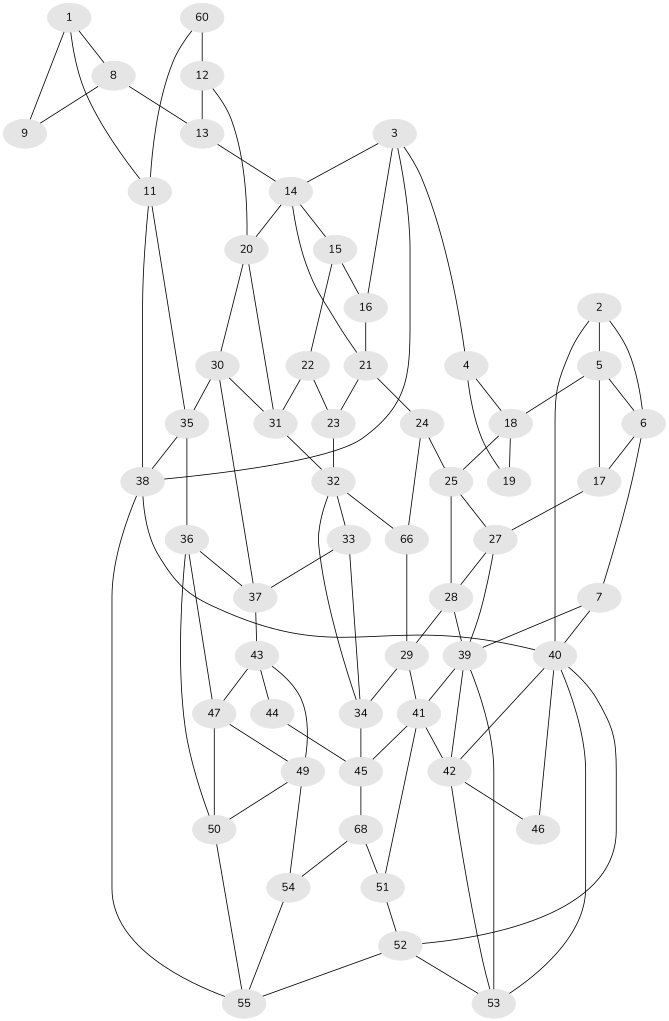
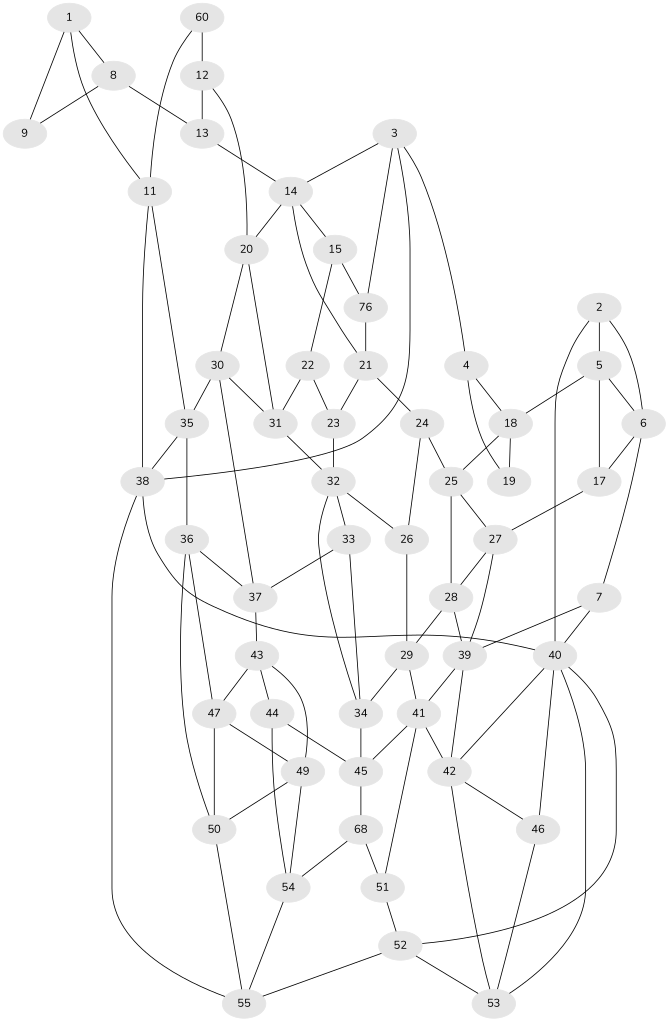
(366, 308) -> (366, 308)
(407, 540) -> (407, 540)
none -> (275, 801)
(494, 828) -> (516, 917)
